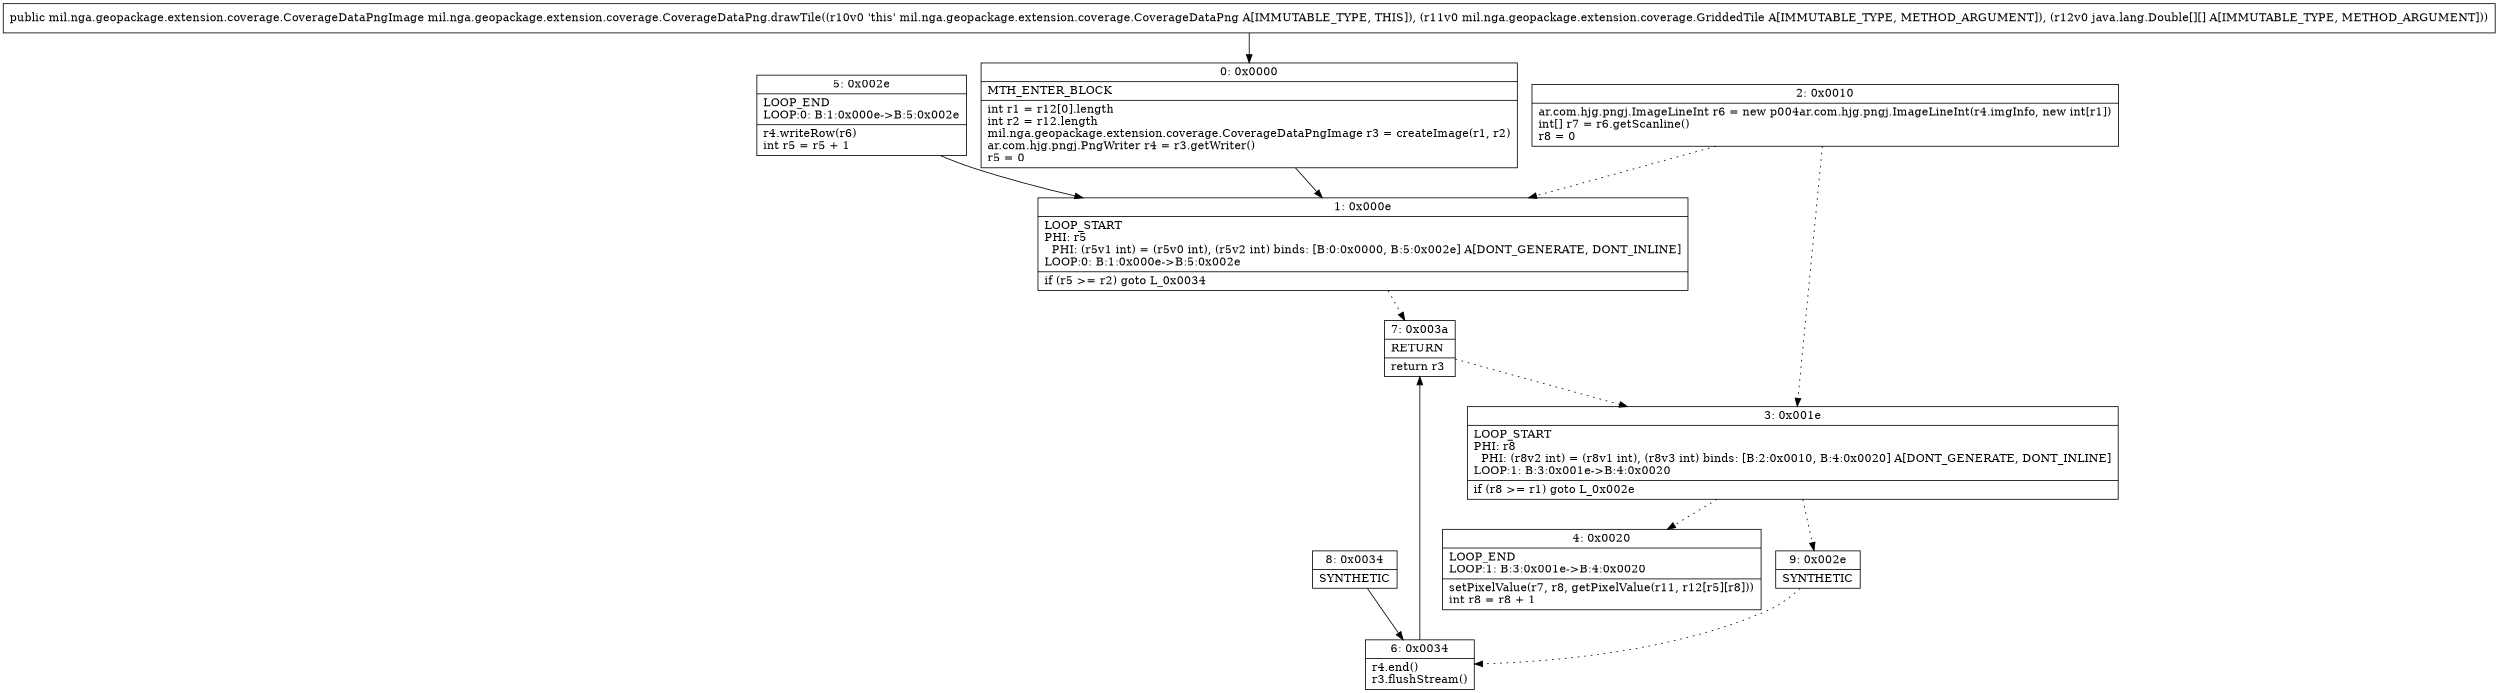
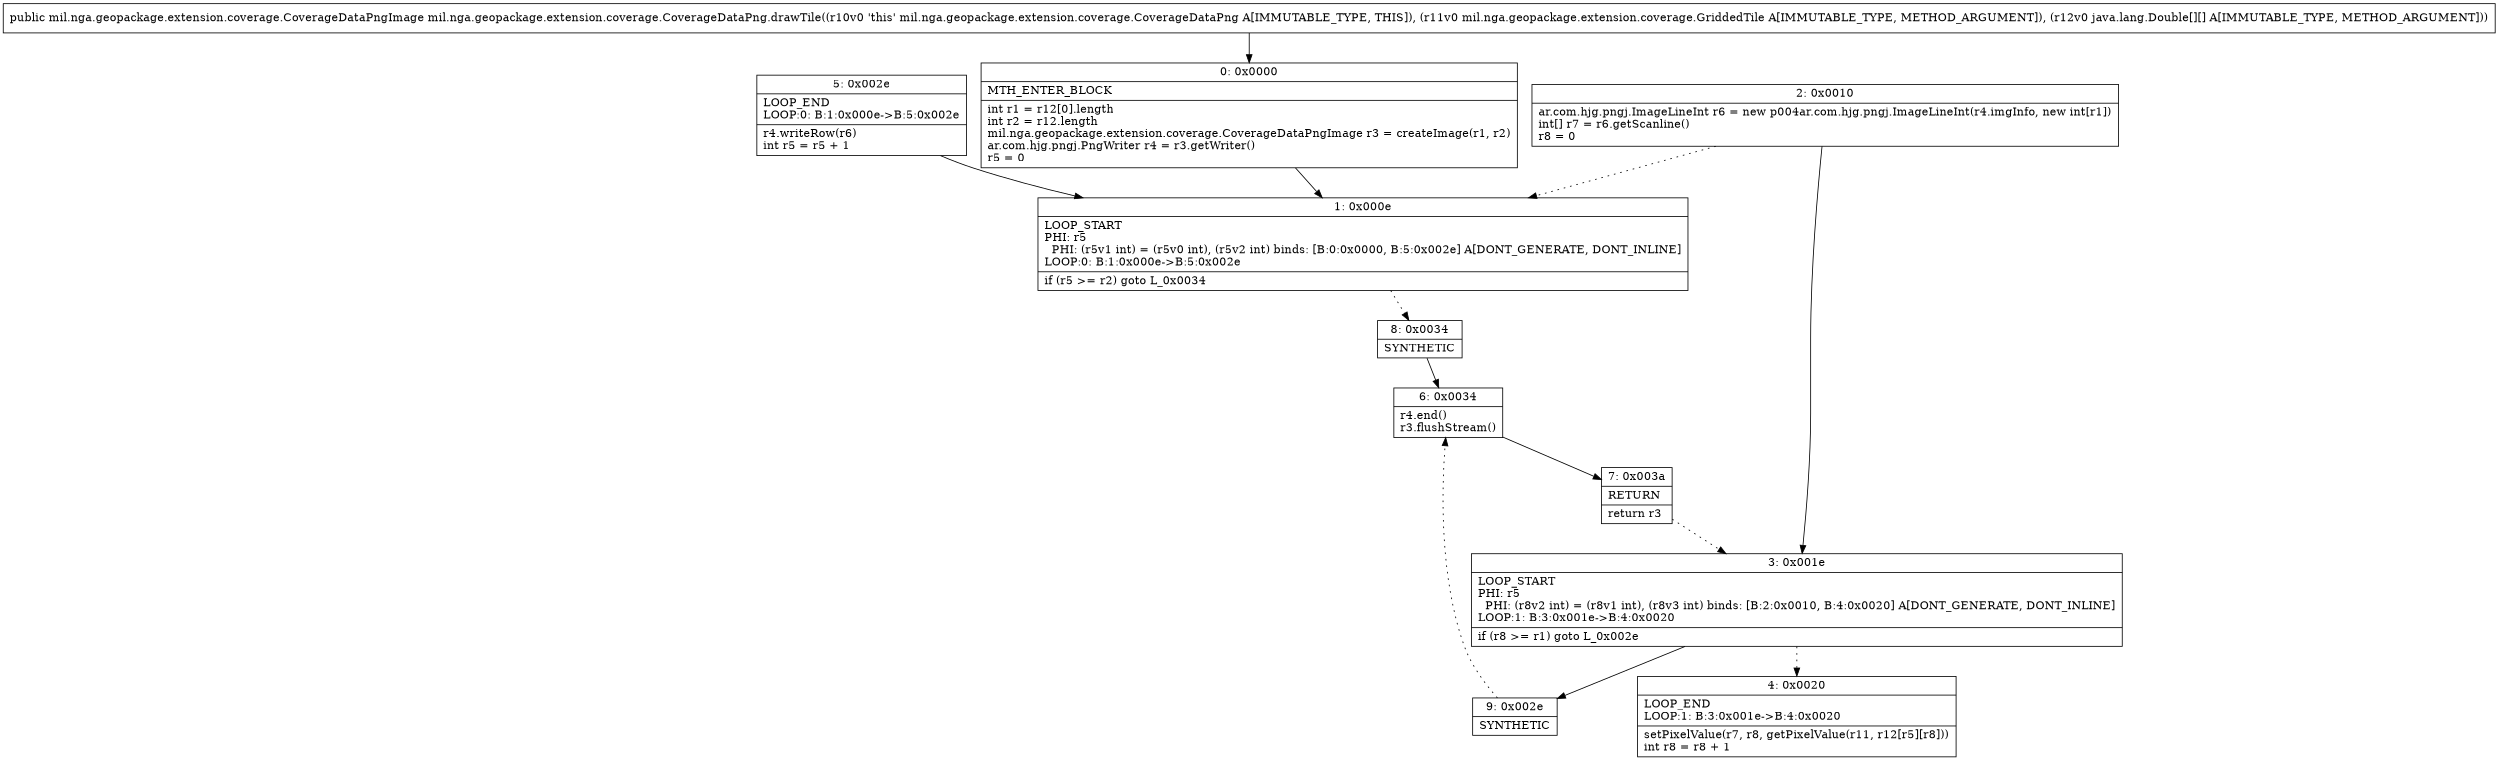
(1810, 272) -> (1811, 346)
(1394, 302) -> (1398, 302)
(1497, 446) -> (1501, 594)
(1808, 521) -> (1625, 671)
